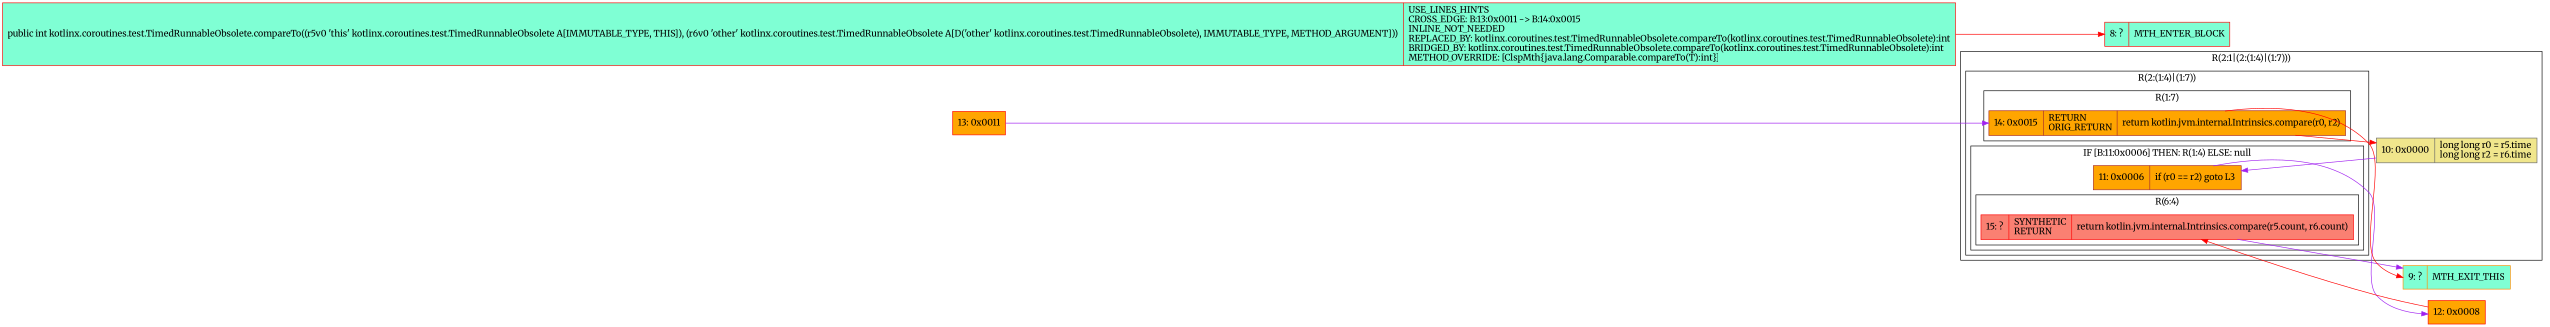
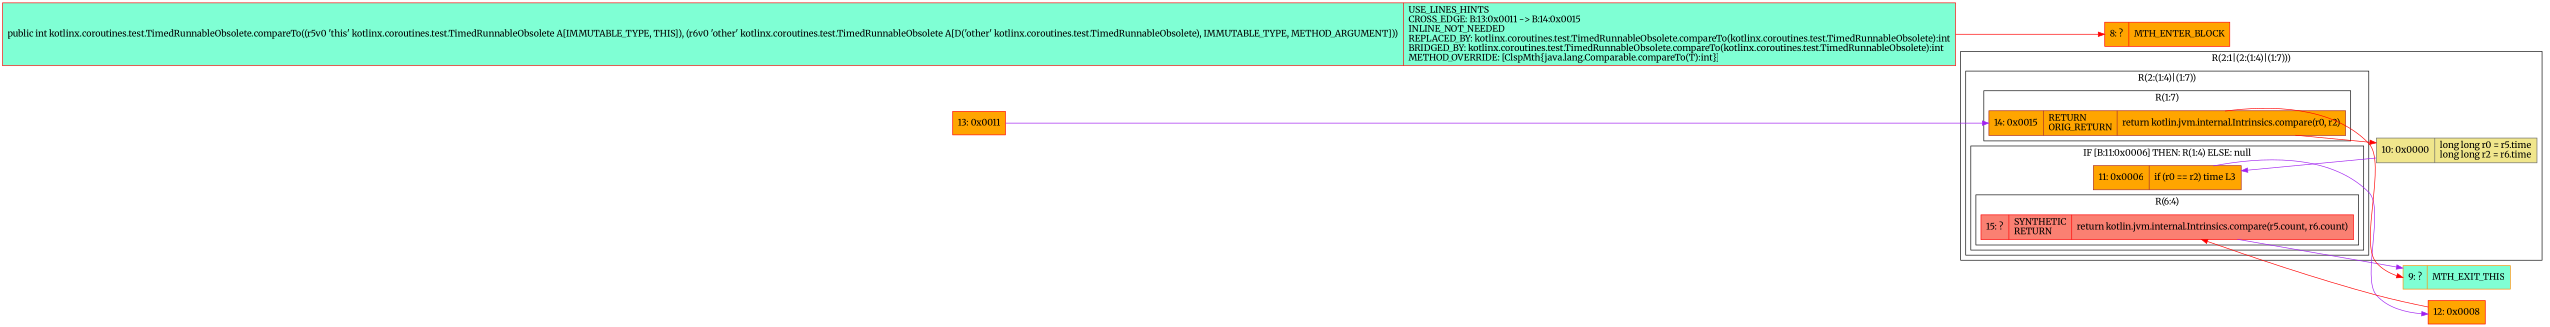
(2167, 34) -> (2167, 34)
(2195, 177) -> (2195, 177)
